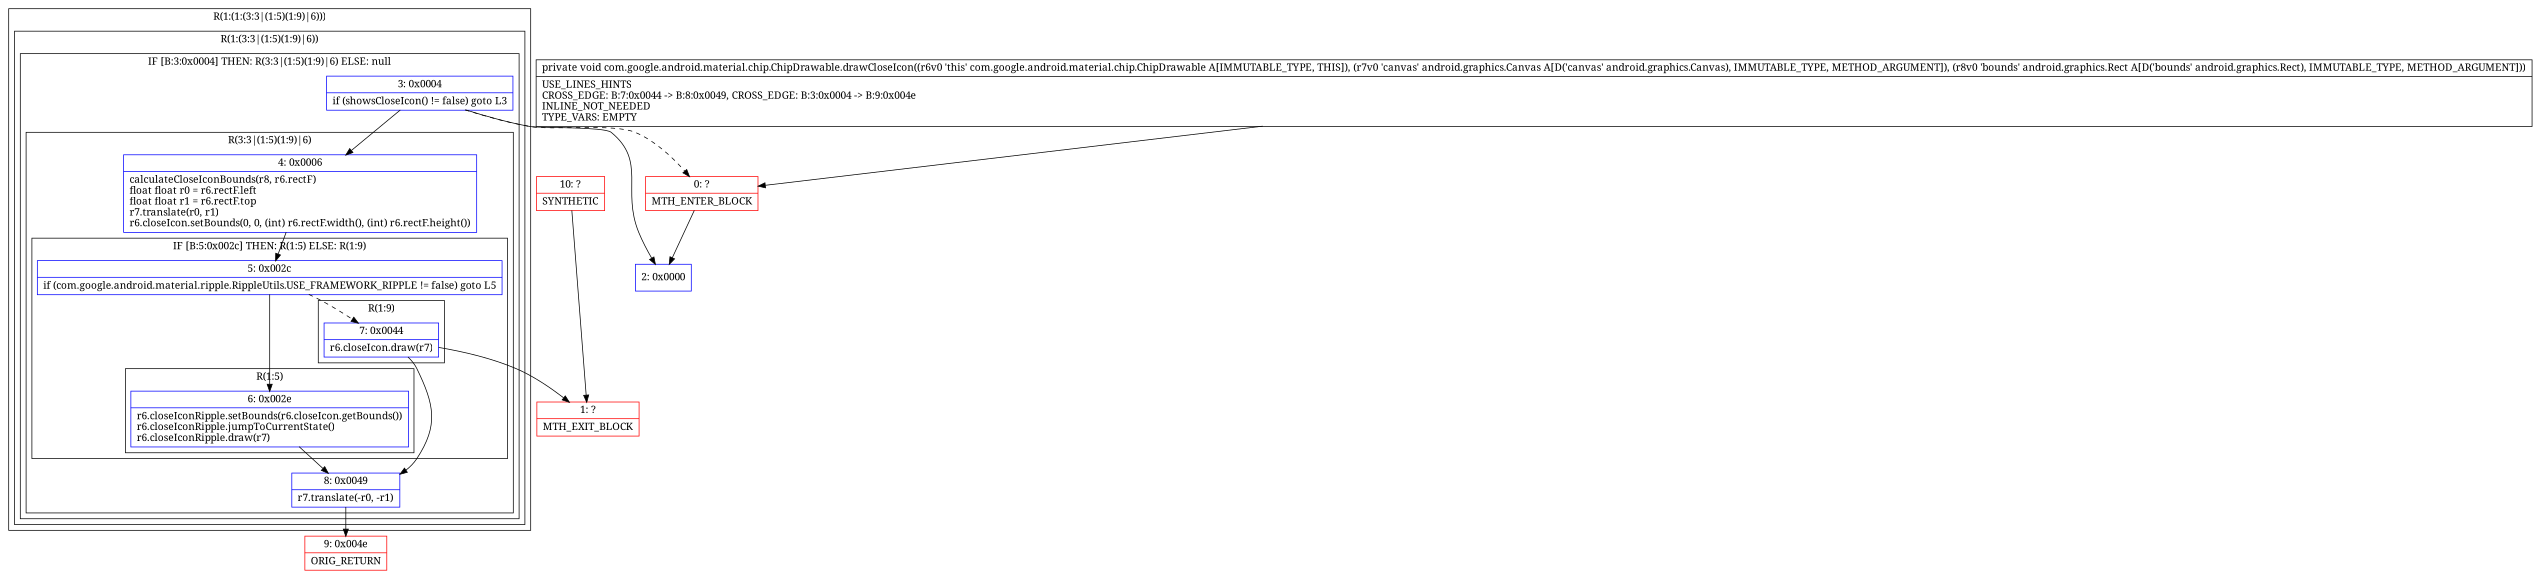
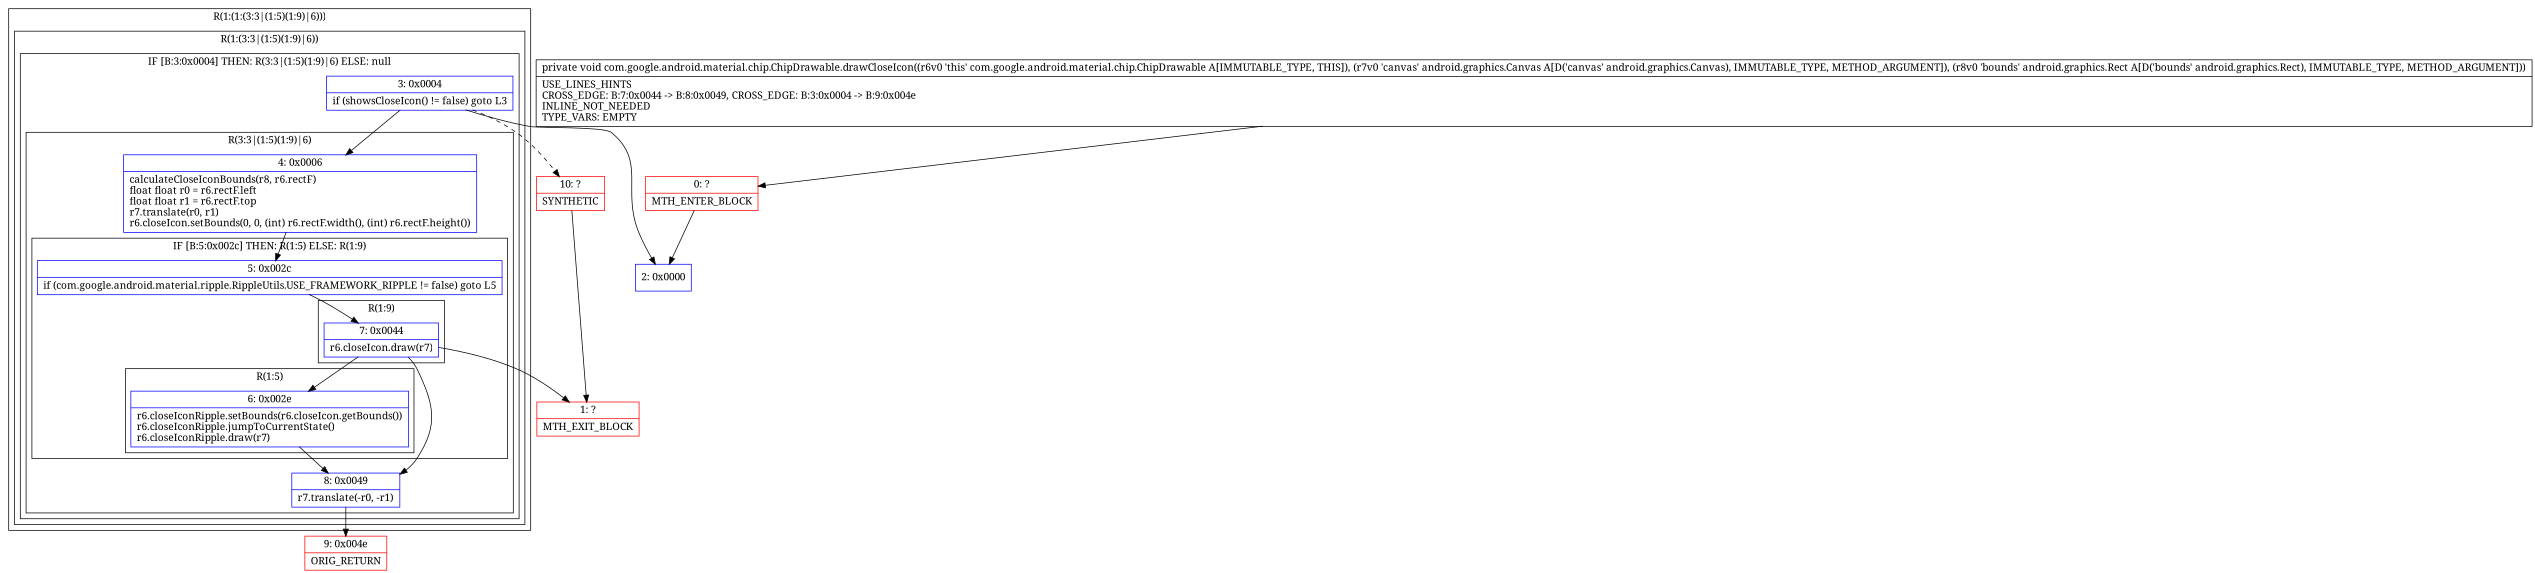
(616, 129) -> (508, 127)
(331, 306) -> (331, 306)
(270, 339) -> (334, 374)
